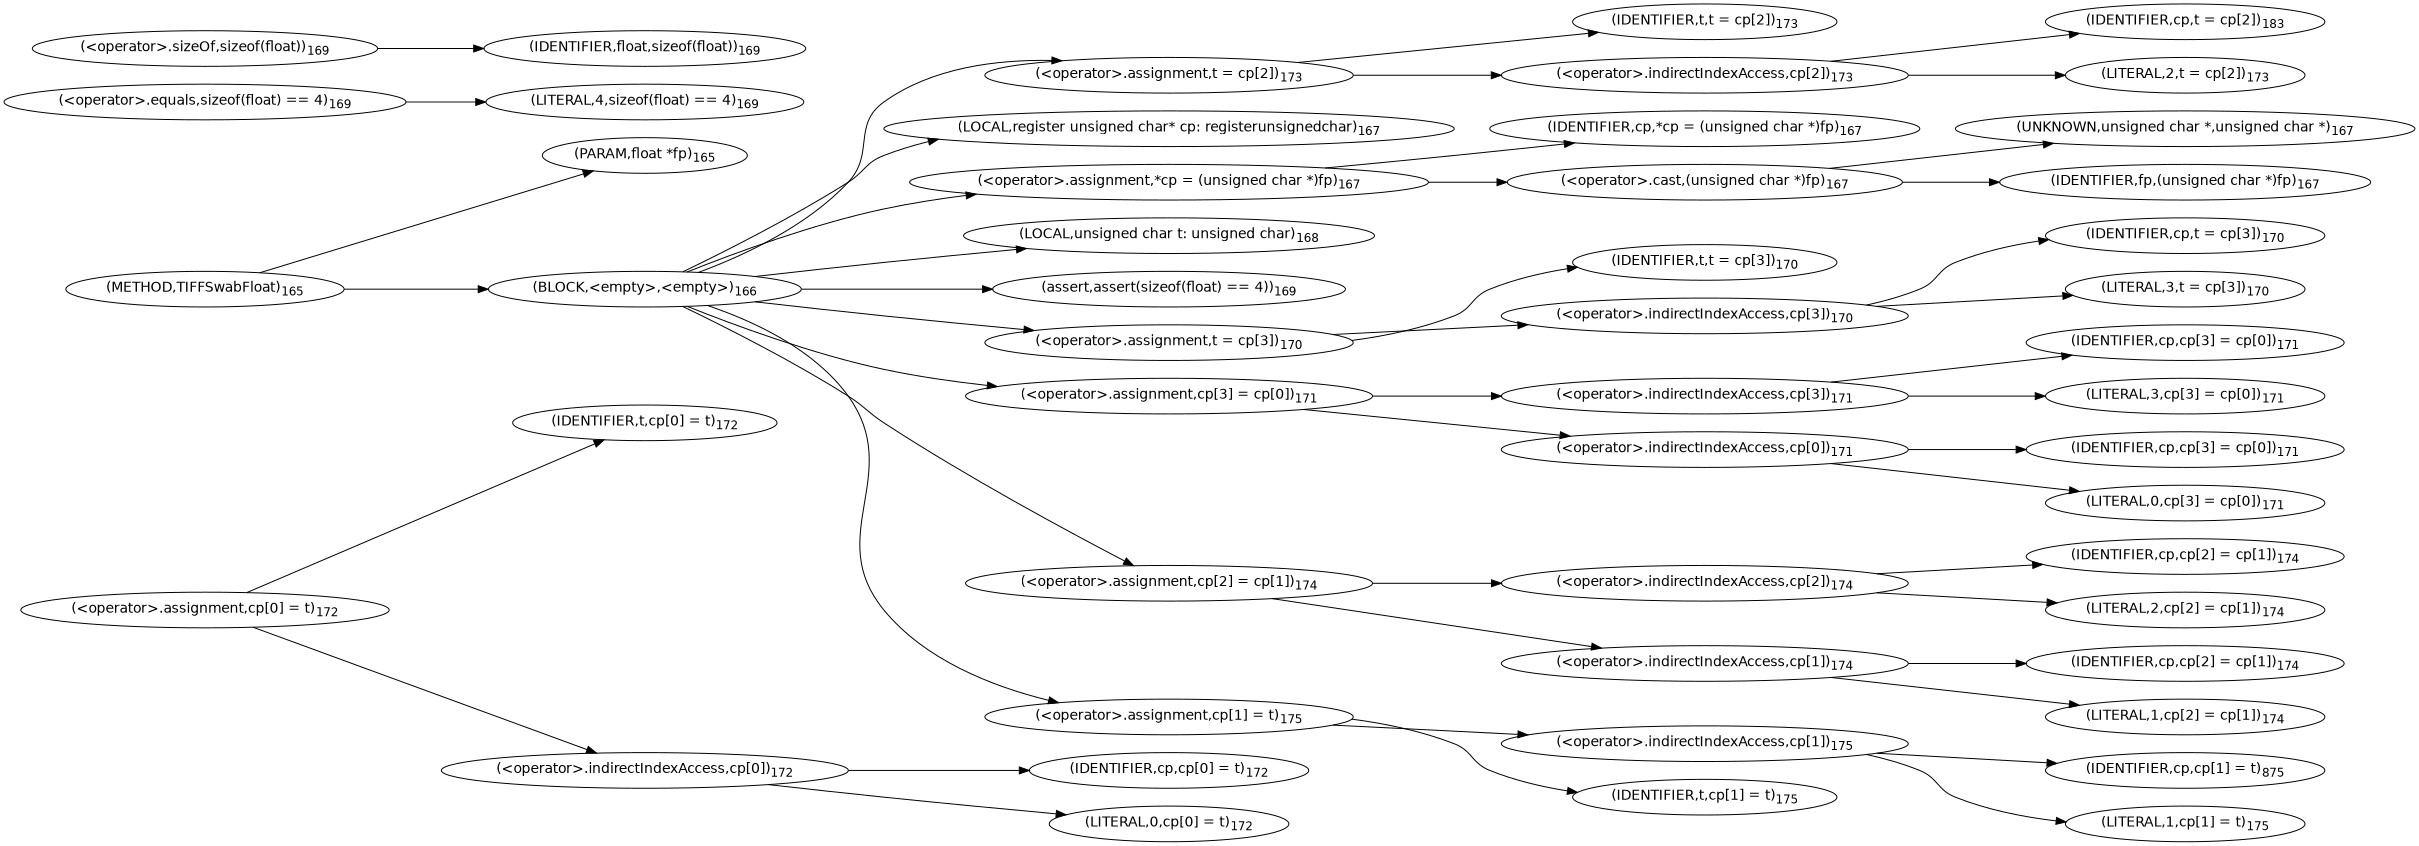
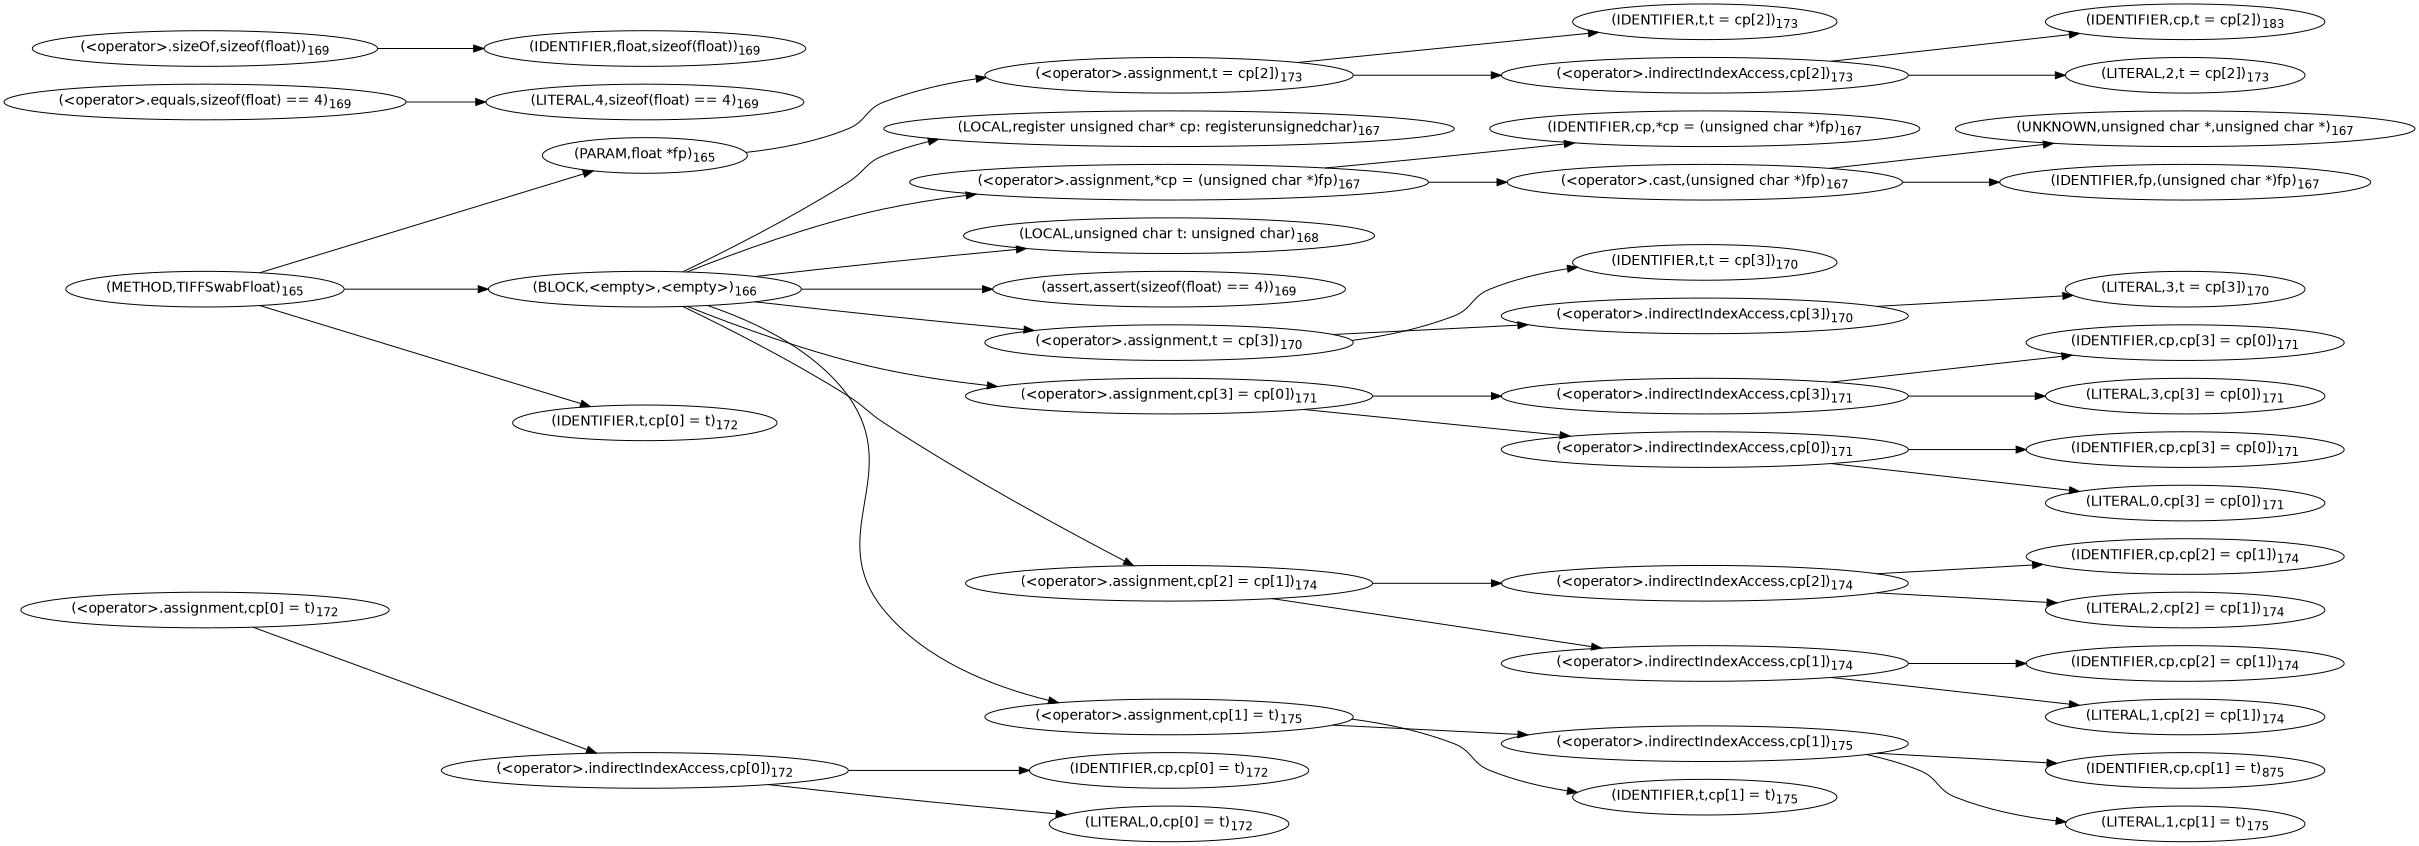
(864, 141) -> (862, 119)
(2185, 236) -> none
(421, 518) -> (420, 355)
